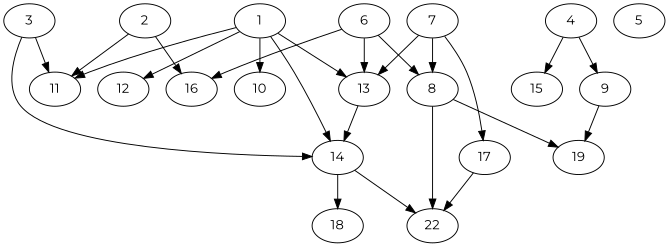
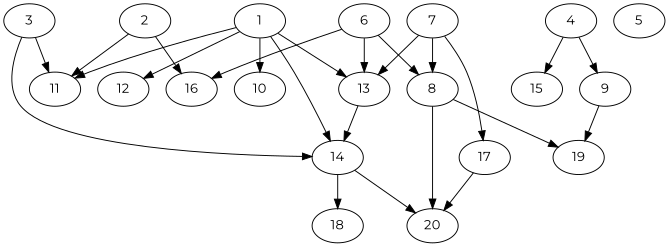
(433, 226) -> (433, 226)
